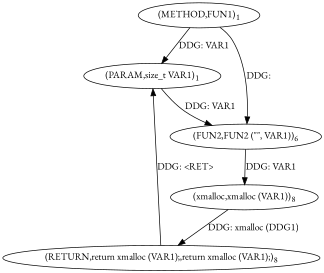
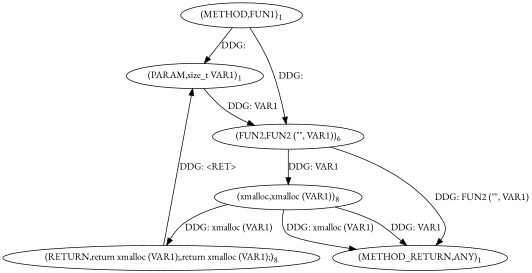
(204, 46) -> (235, 46)
(253, 228) -> (229, 228)
none -> (420, 258)
